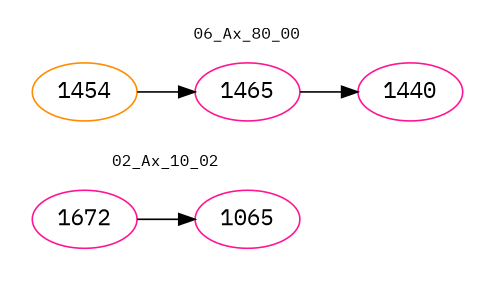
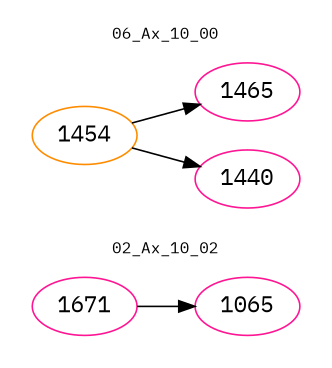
(248, 35) -> (166, 35)
(321, 92) -> (158, 155)
(85, 219) -> (85, 306)
